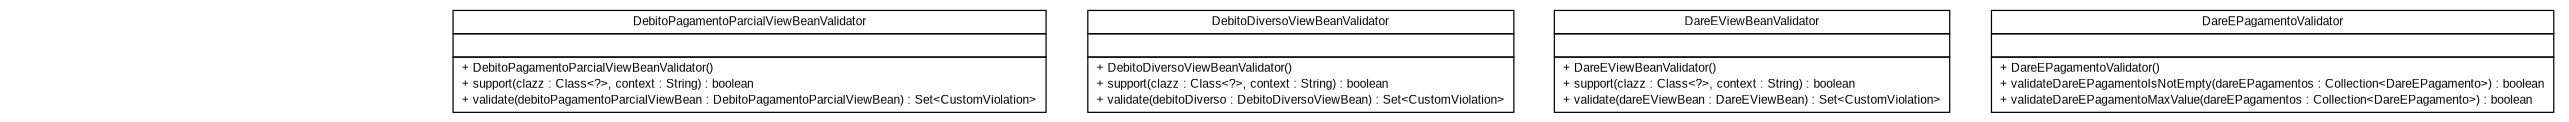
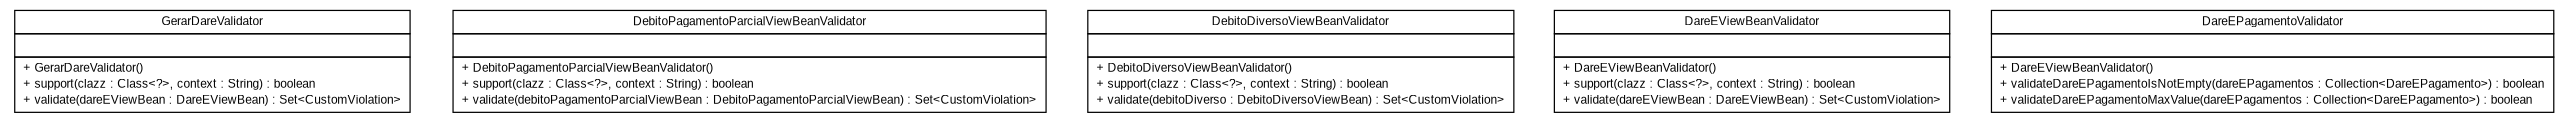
none -> (212, 61)
(2080, 68) -> (2077, 68)
